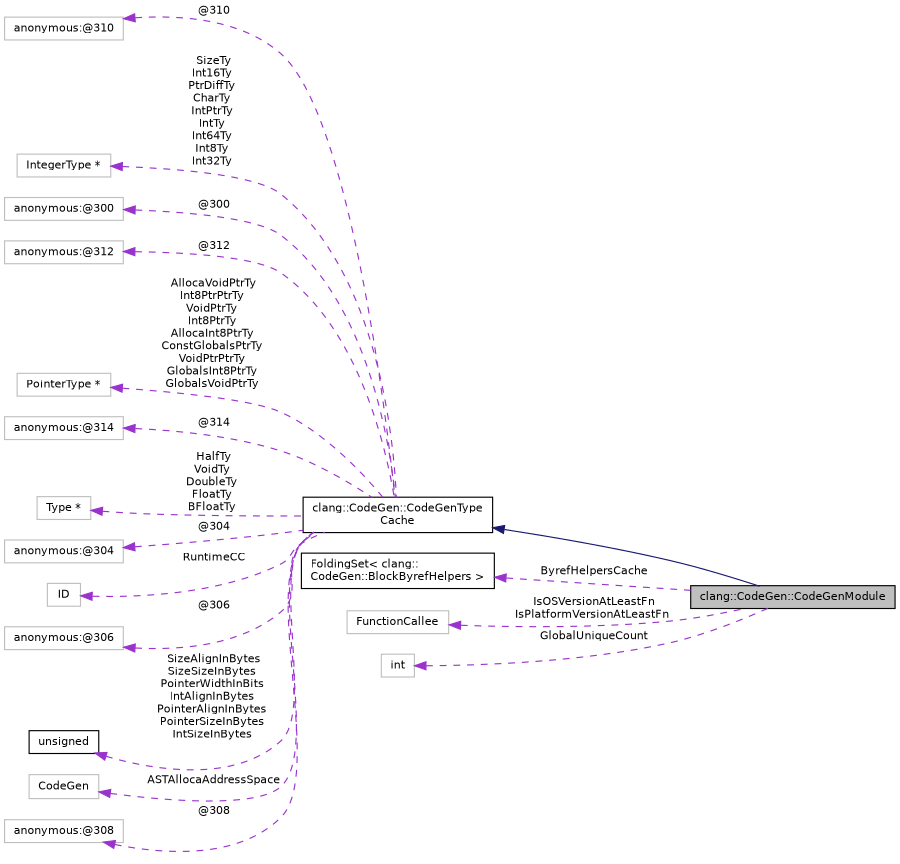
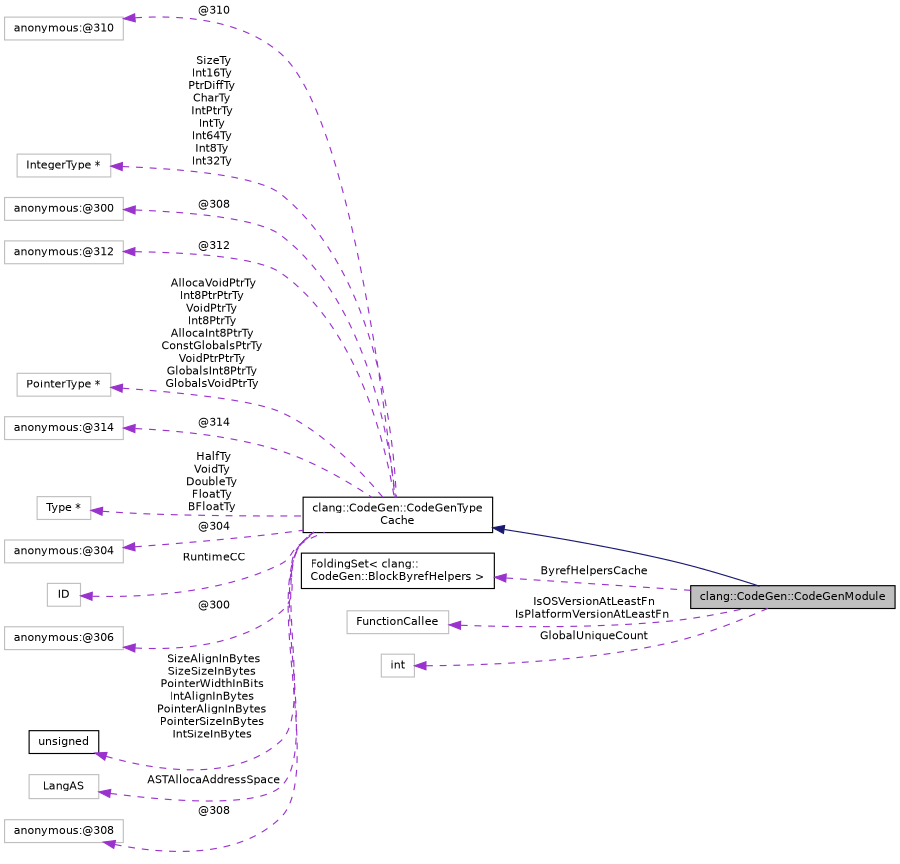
(212, 205) -> (212, 205)
(212, 606) -> (212, 606)
(64, 787) -> (64, 787)
